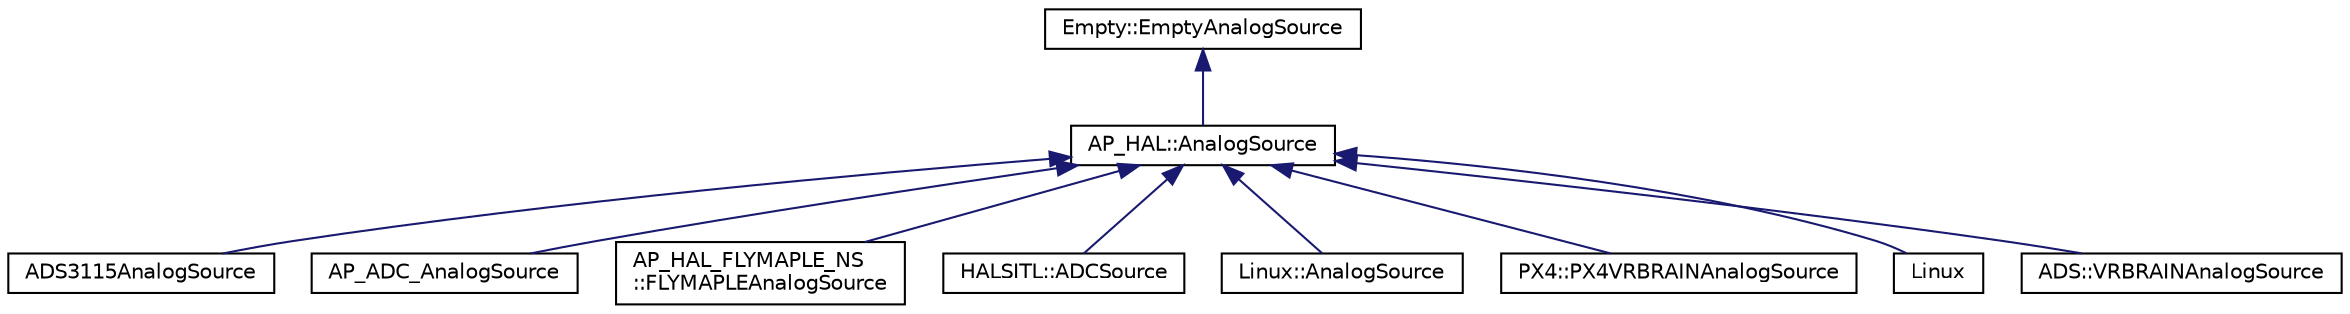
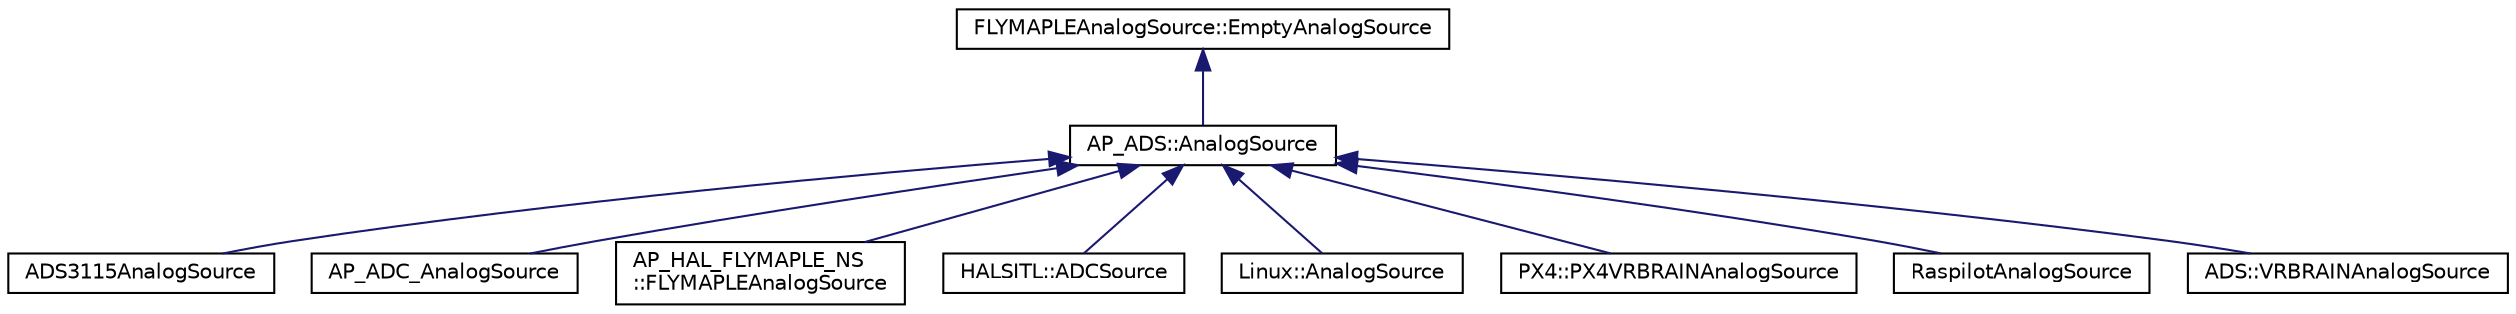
(1203, 29) -> (1203, 29)
(1203, 145) -> (1203, 145)
(1939, 273) -> (2022, 273)
